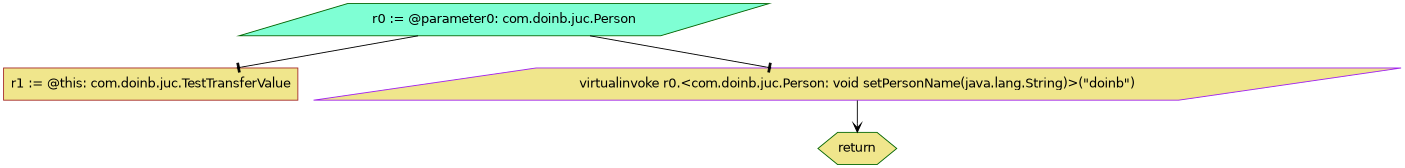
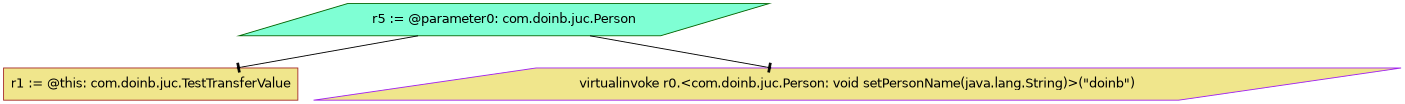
(504, 20) -> (504, 20)
(857, 148) -> none
